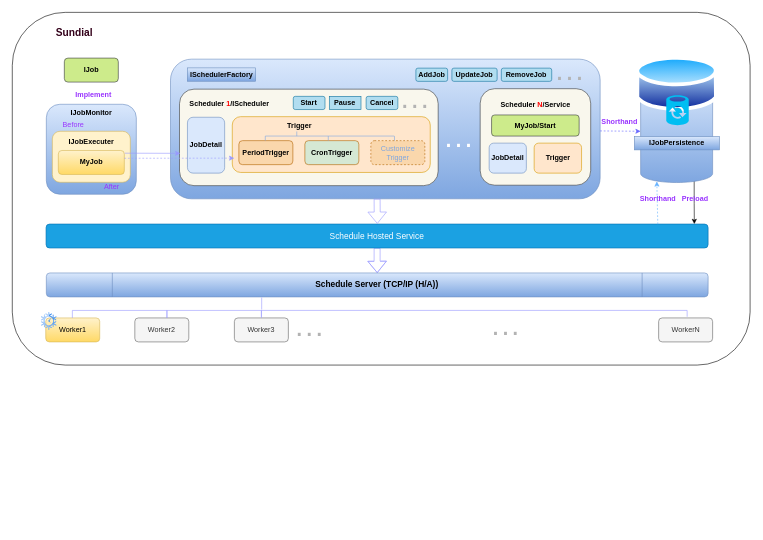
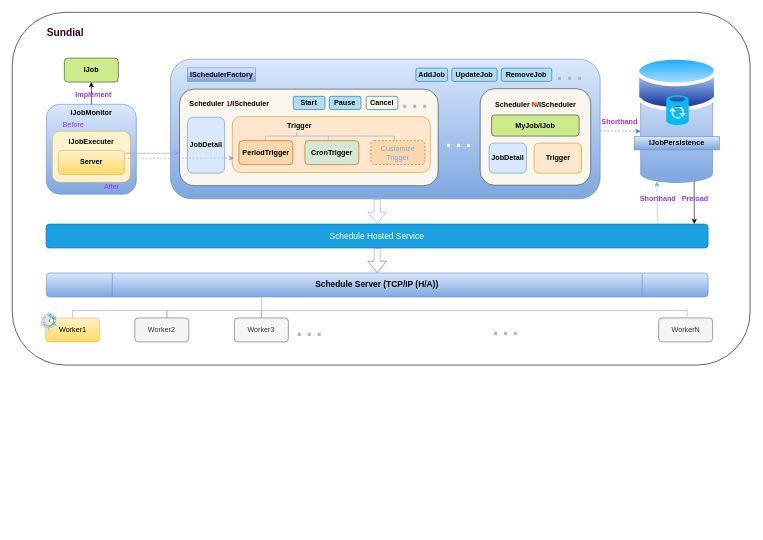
(74, 33) -> (65, 33)
none -> (91, 93)
(345, 103) -> (345, 103)
(382, 103) -> (382, 103)
(536, 105) -> (536, 105)
(536, 126) -> (536, 126)
(92, 162) -> (92, 162)
